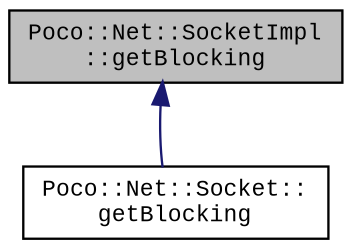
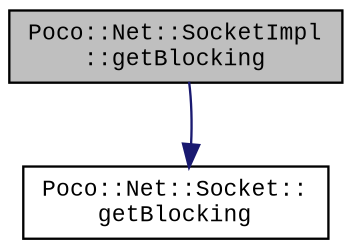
(160, 136) -> (191, 113)
